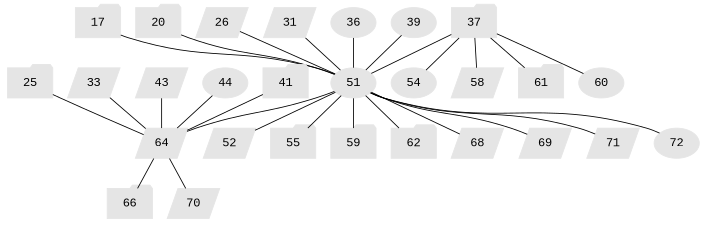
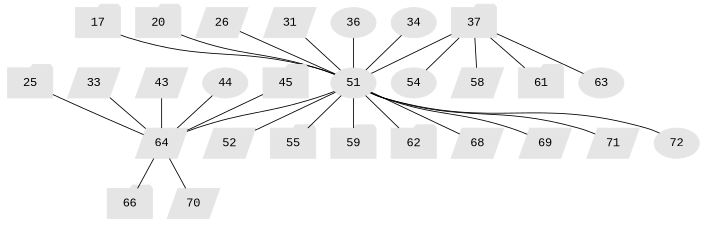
(414, 23) -> (414, 23)
(286, 83) -> (286, 83)
(601, 83) -> (601, 83)
